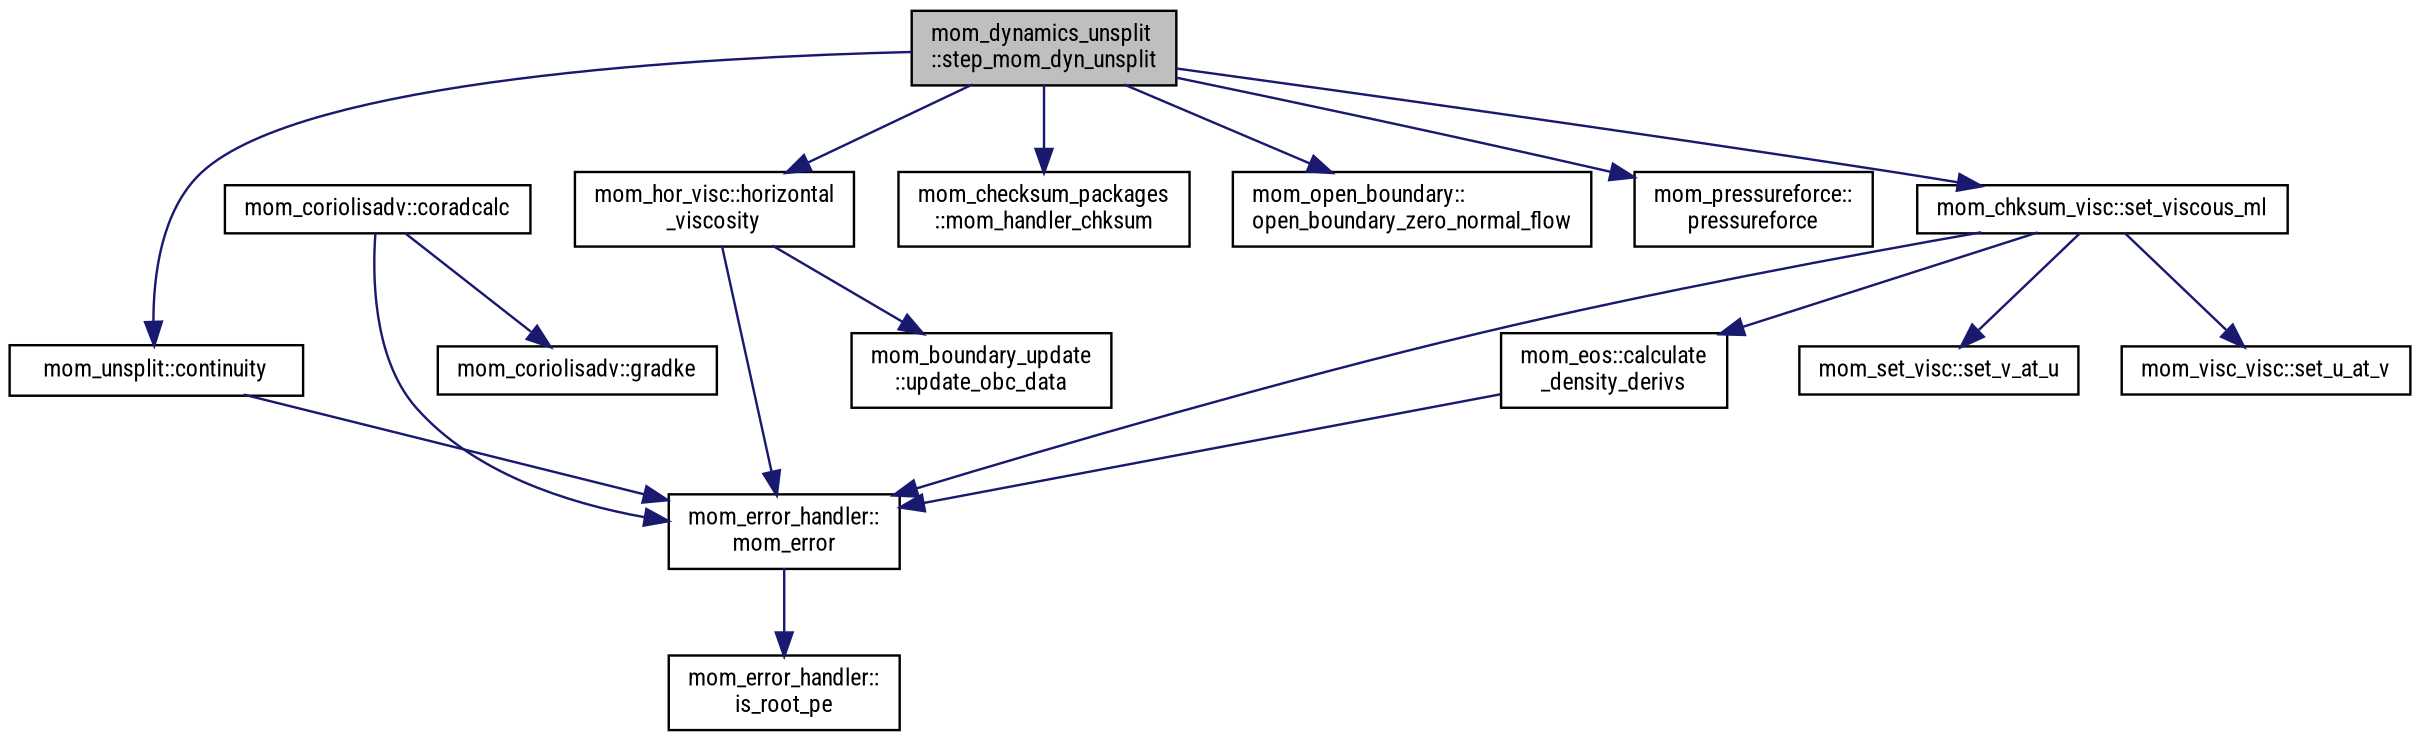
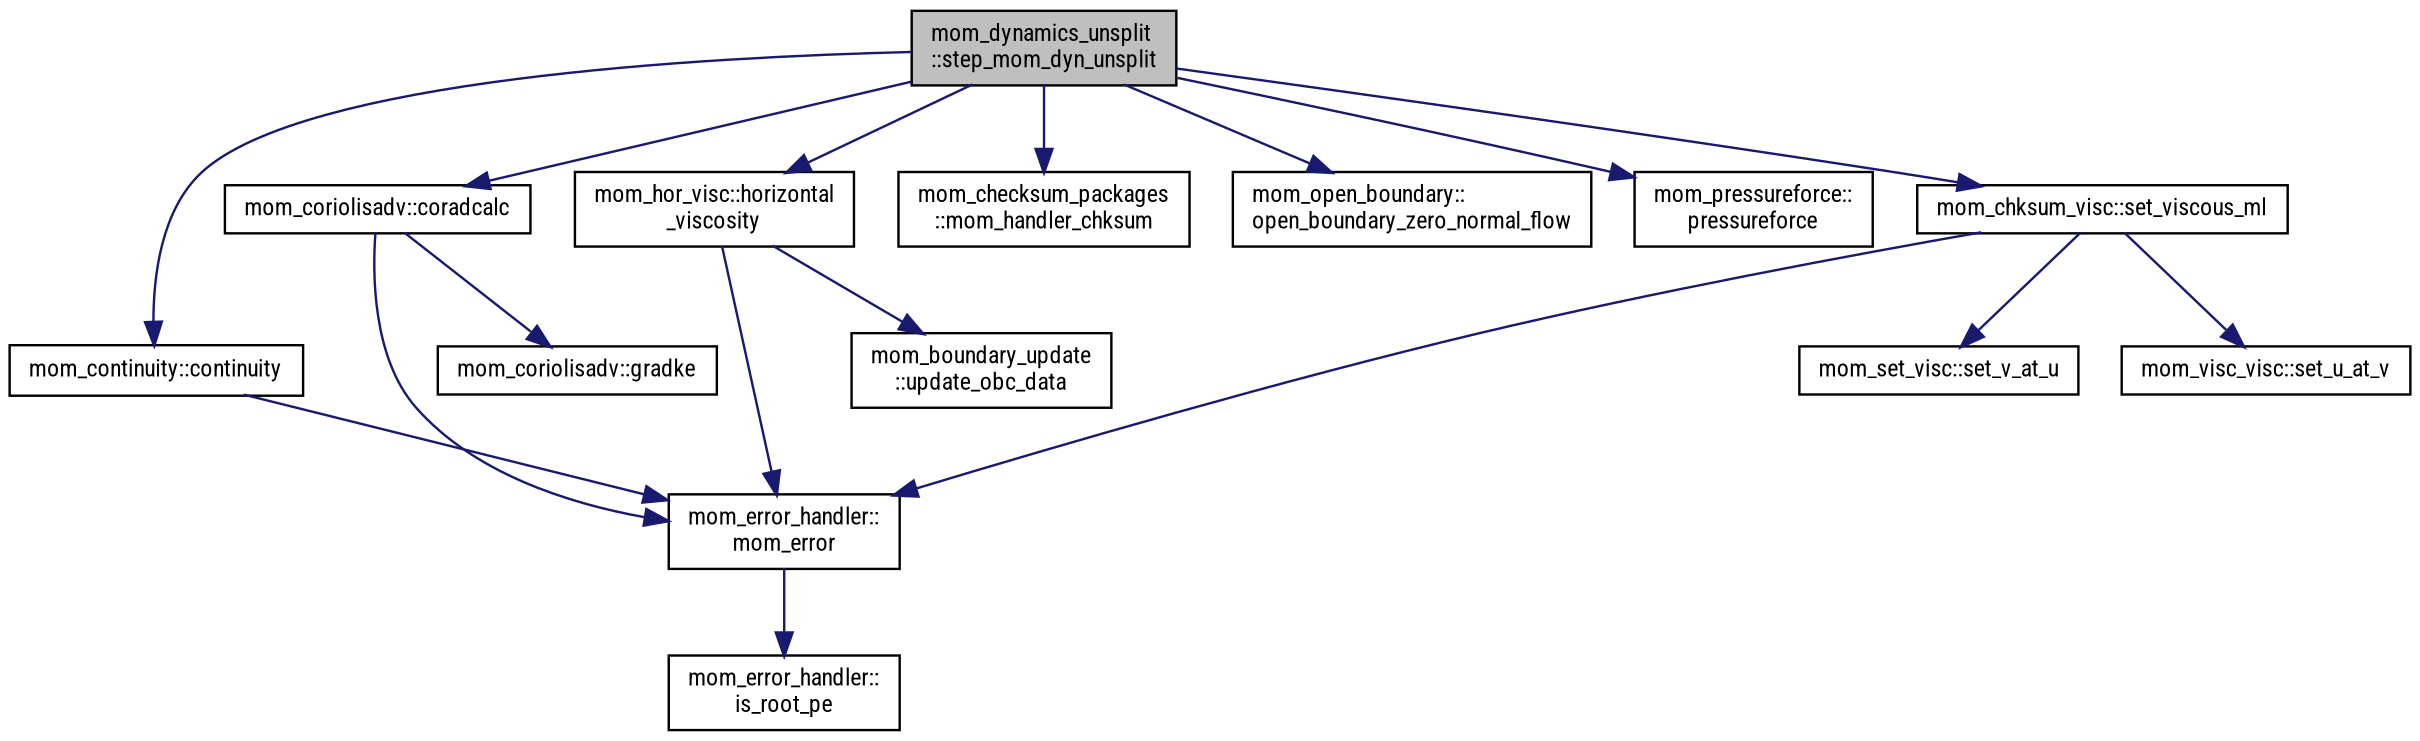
none -> (700, 131)
(156, 370) -> (156, 370)
(1614, 370) -> none
